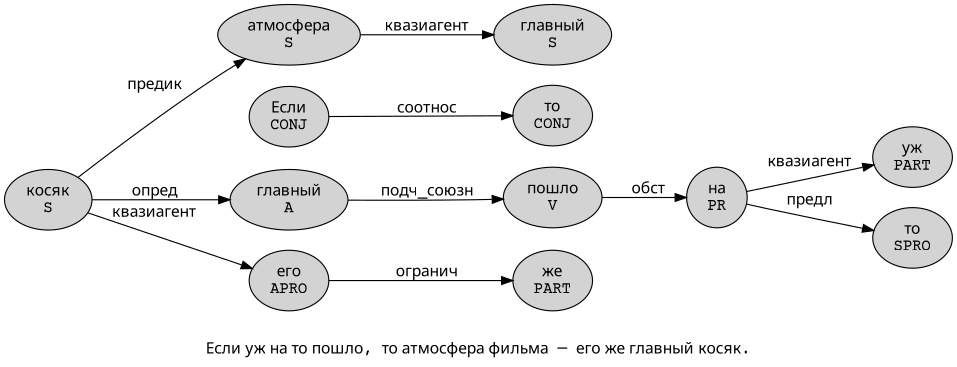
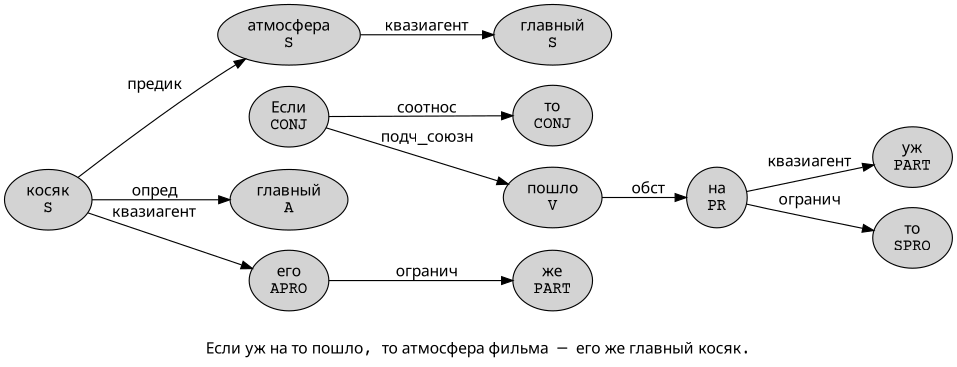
(420, 200) -> (412, 154)
(810, 200) -> (810, 200)
